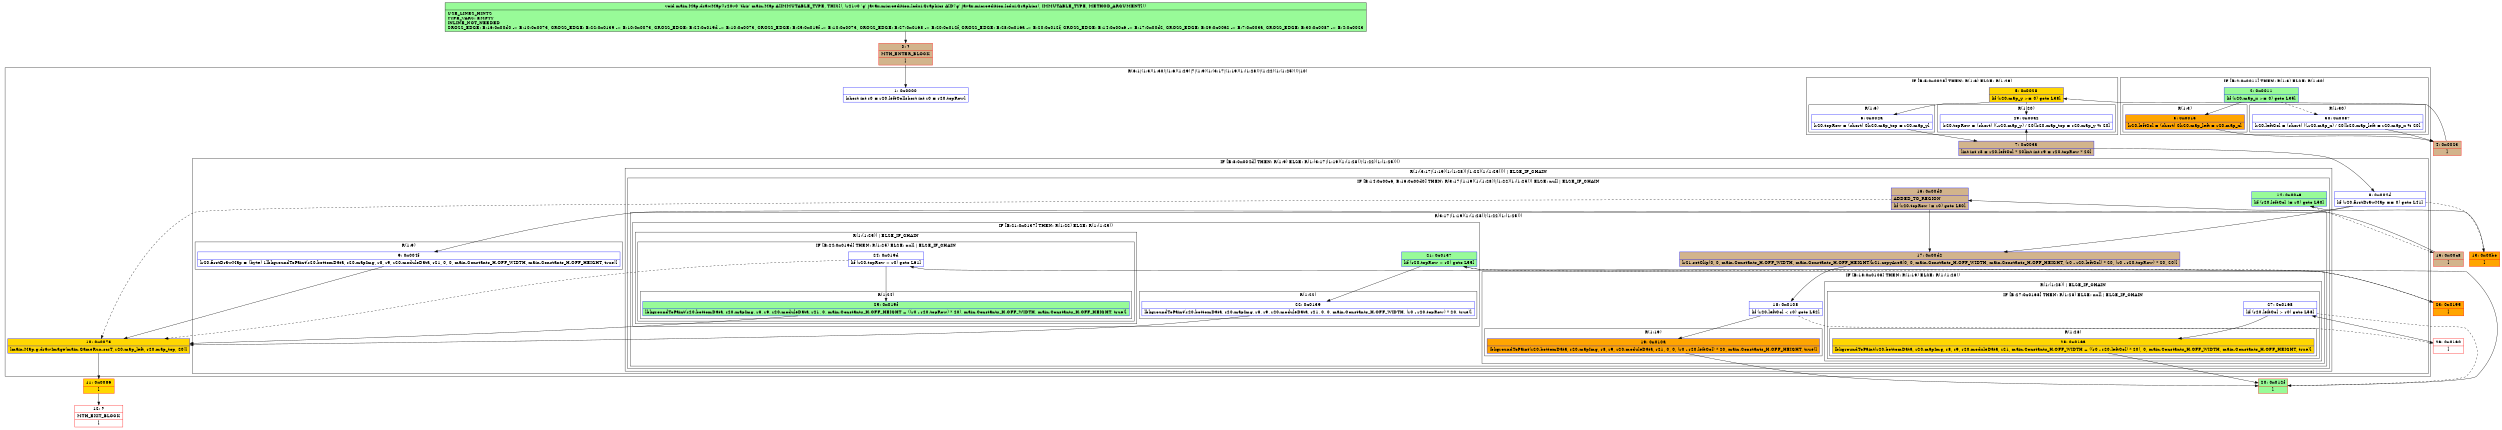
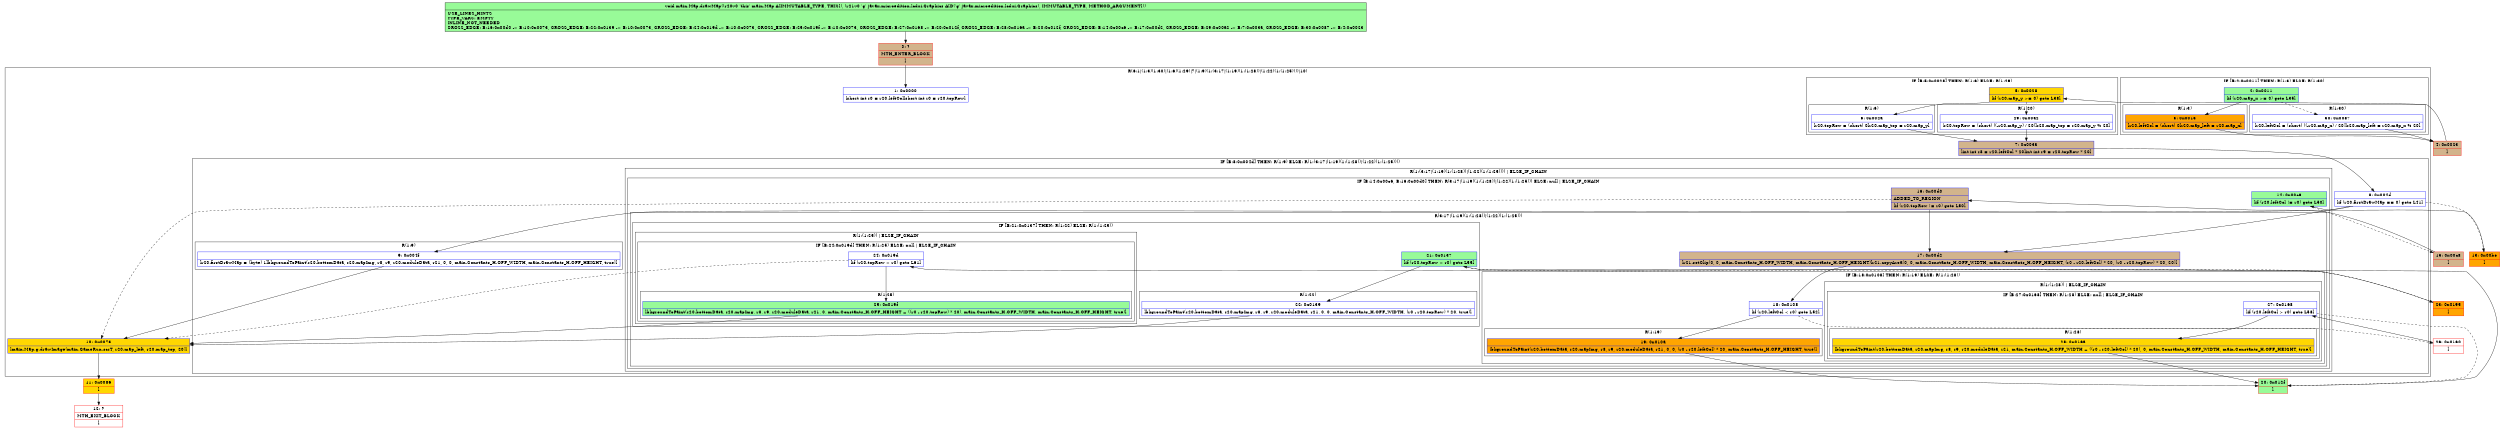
(2026, 137) -> (2026, 134)
(886, 295) -> (886, 295)
